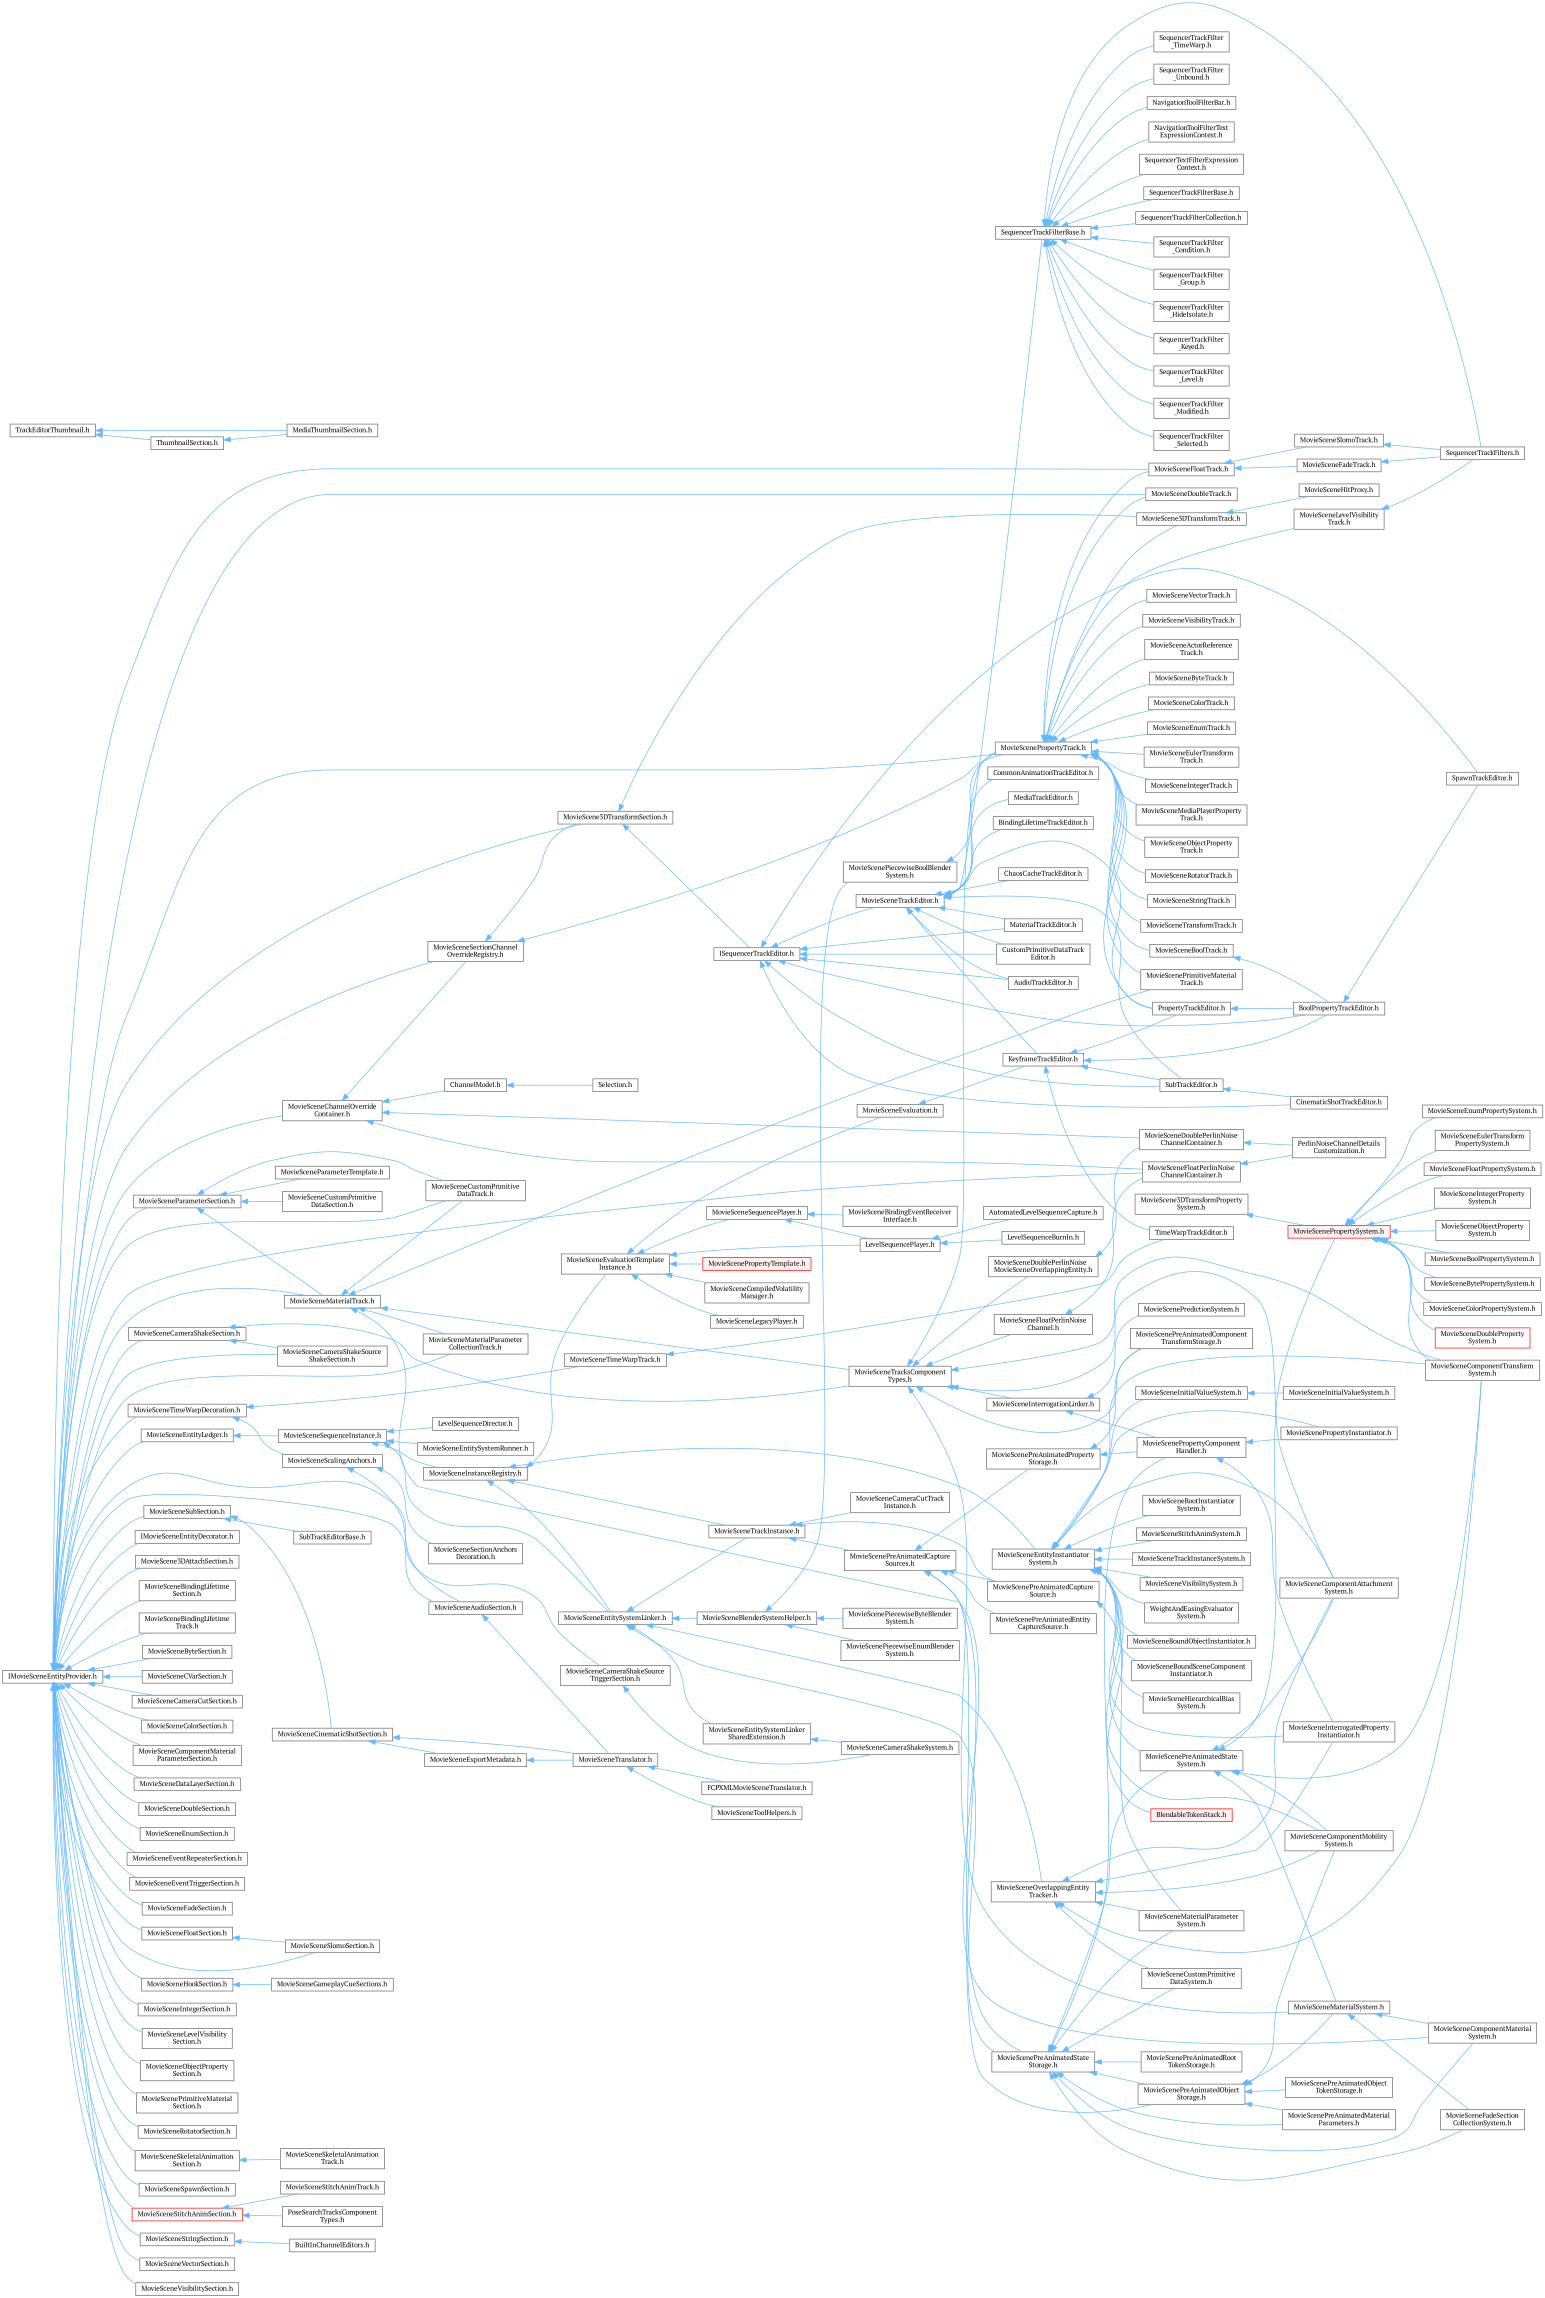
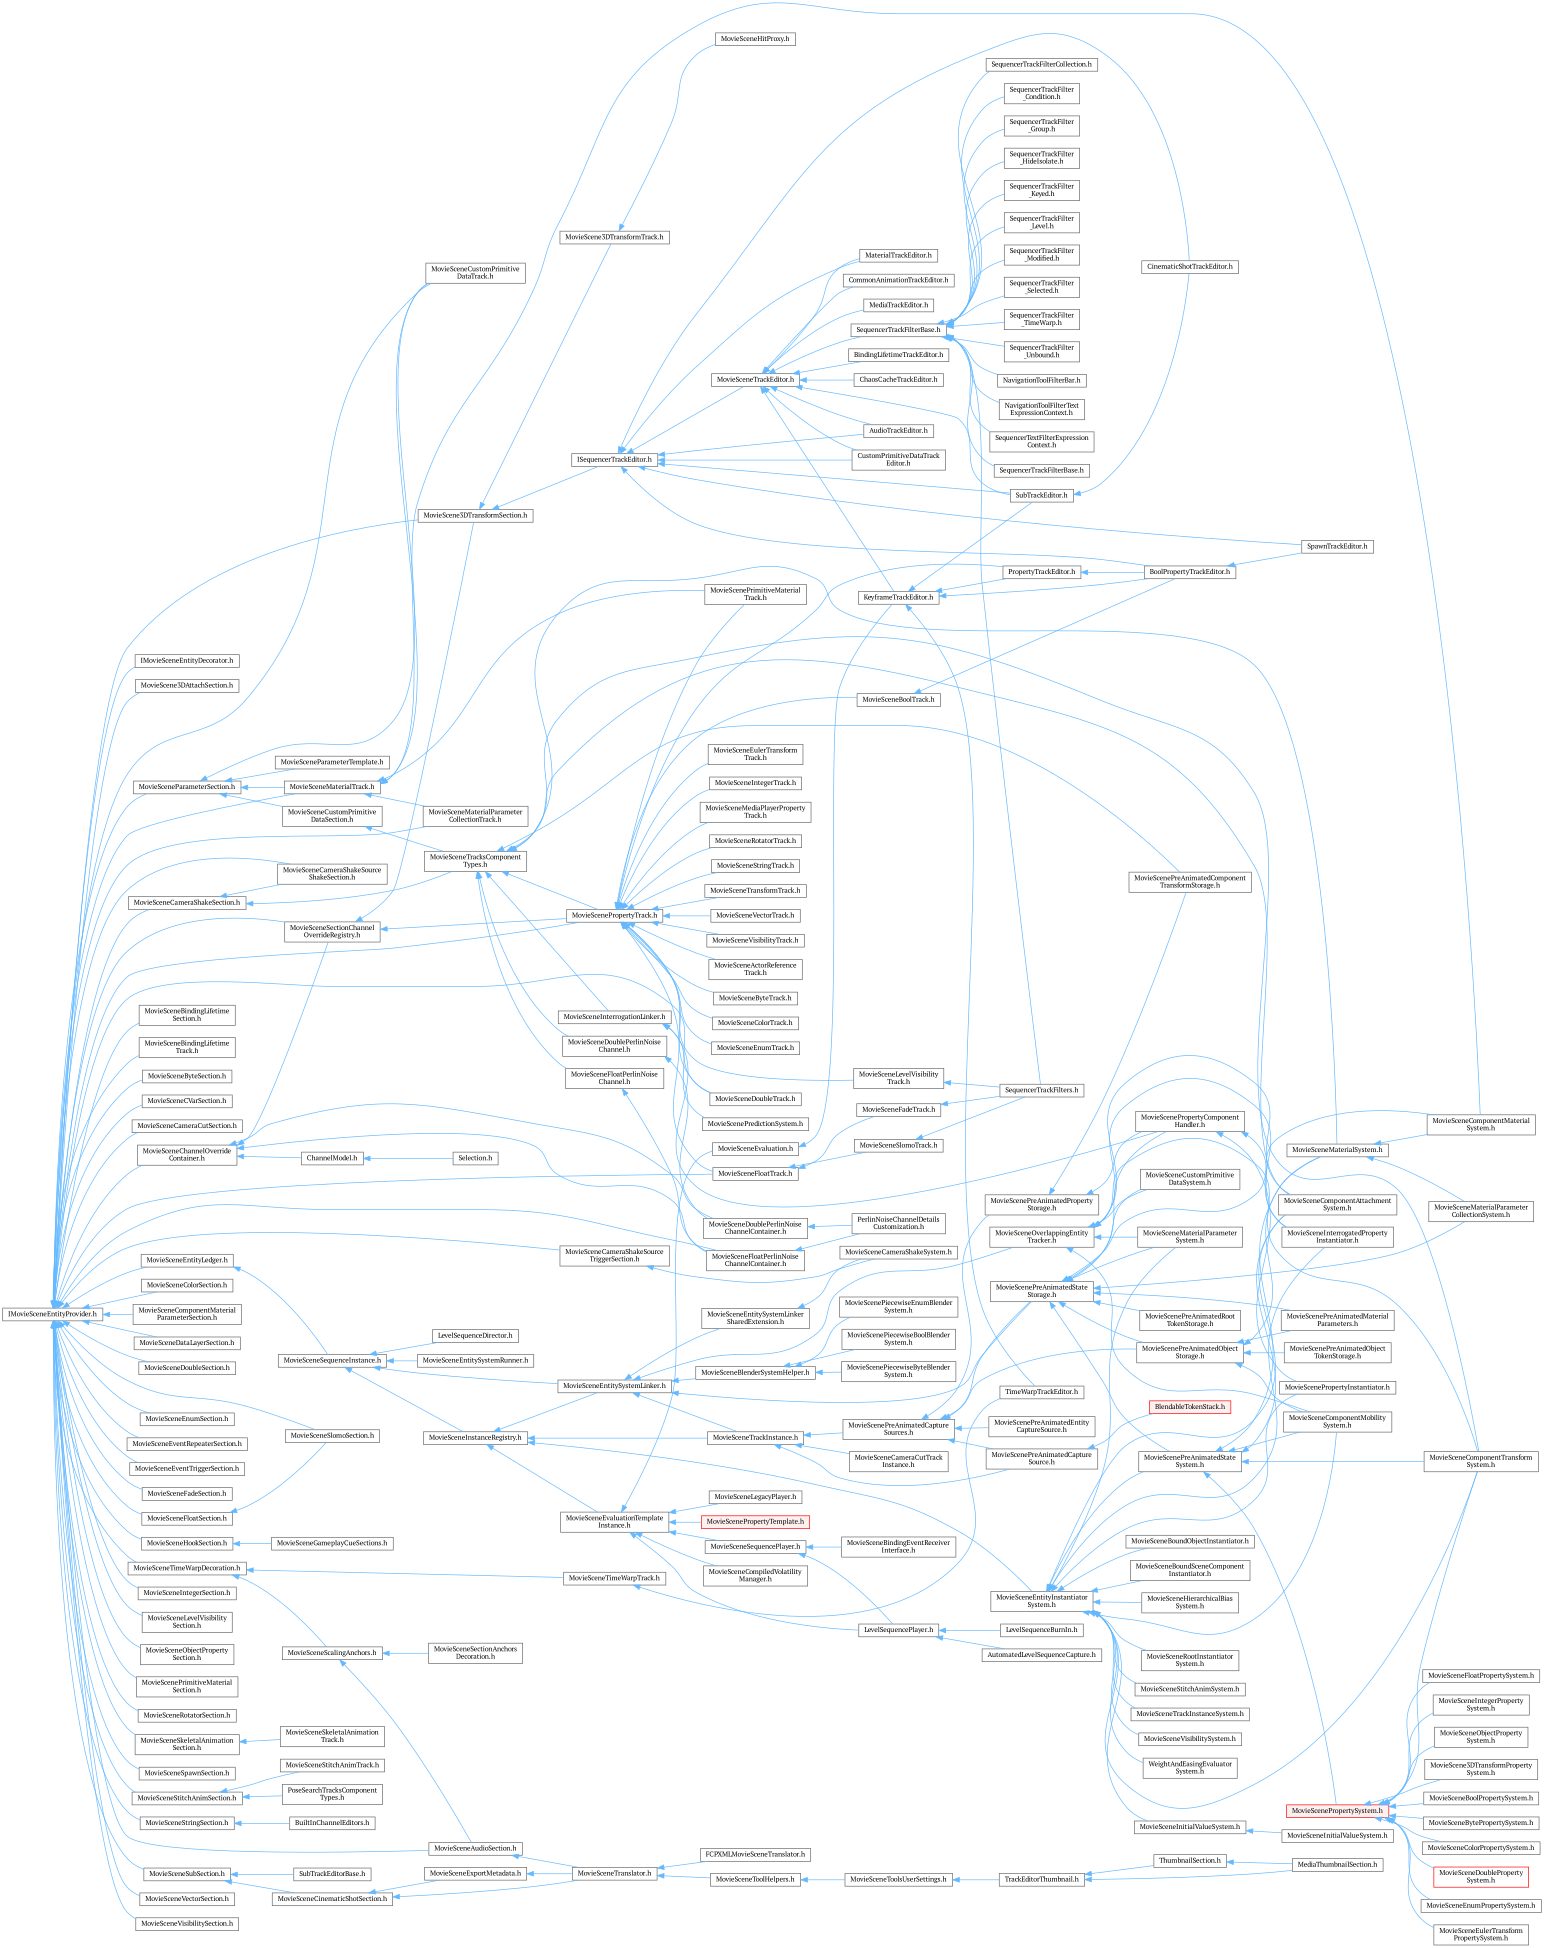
(1091, 616) -> none
(971, 783) -> none
(1192, 847) -> none
(1102, 861) -> none
(1278, 1220) -> (1406, 1792)
(1043, 1267) -> (615, 1046)
(618, 1339) -> (402, 838)
none -> (899, 1880)
(1483, 2120) -> (1481, 1212)
(187, 2215) -> (187, 1798)
